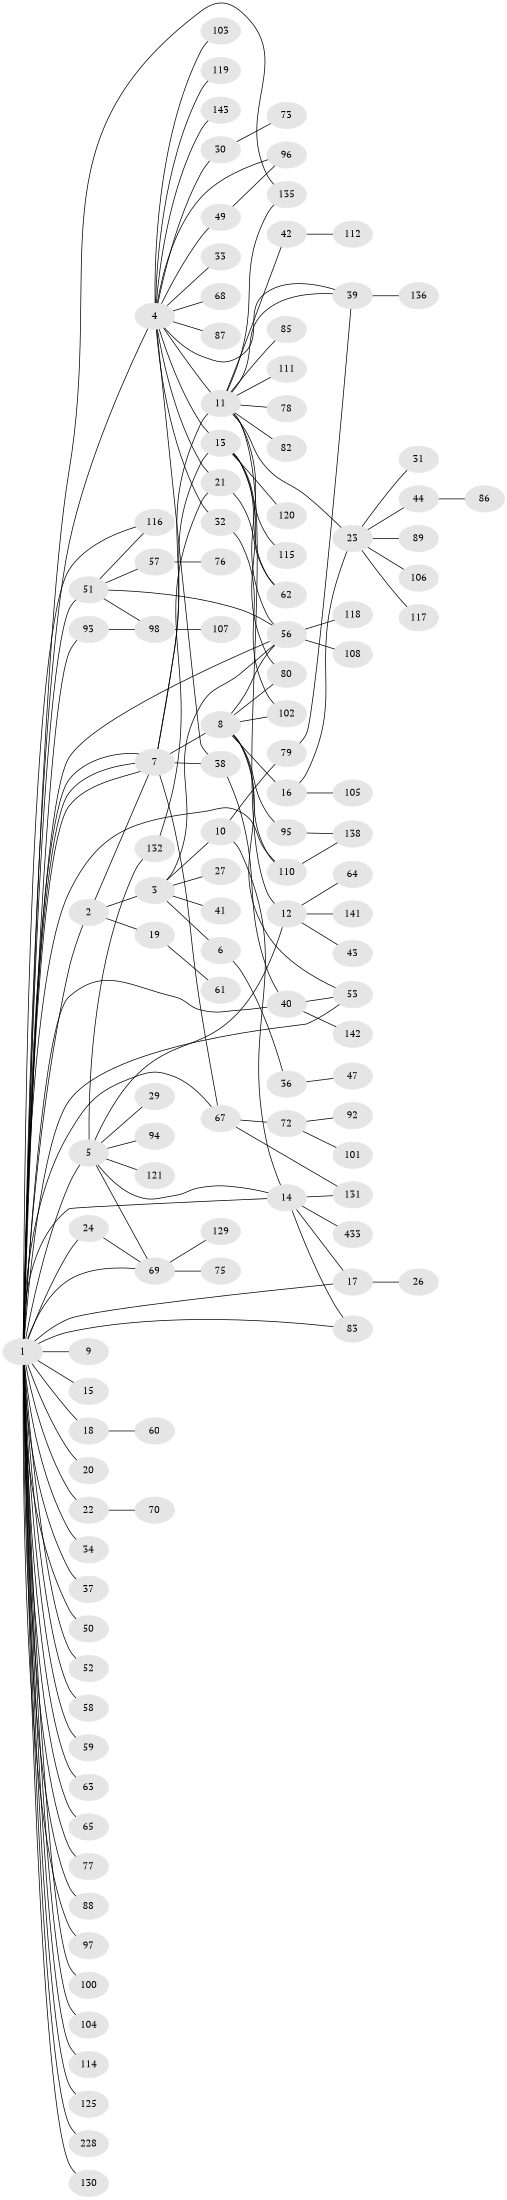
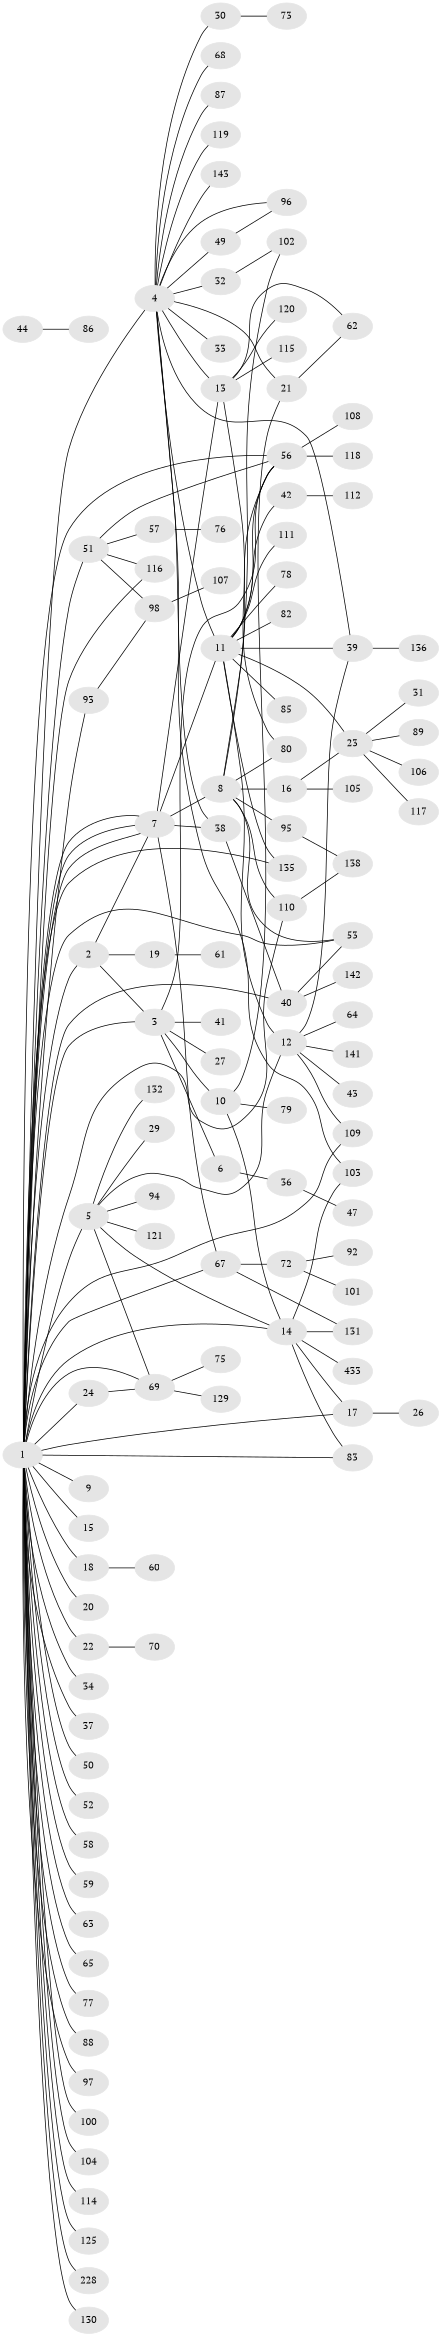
(386, 519) -> none
(331, 528) -> (326, 857)
(179, 662) -> (263, 747)
none -> (353, 1134)
none -> (40, 1206)
none -> (315, 1250)
